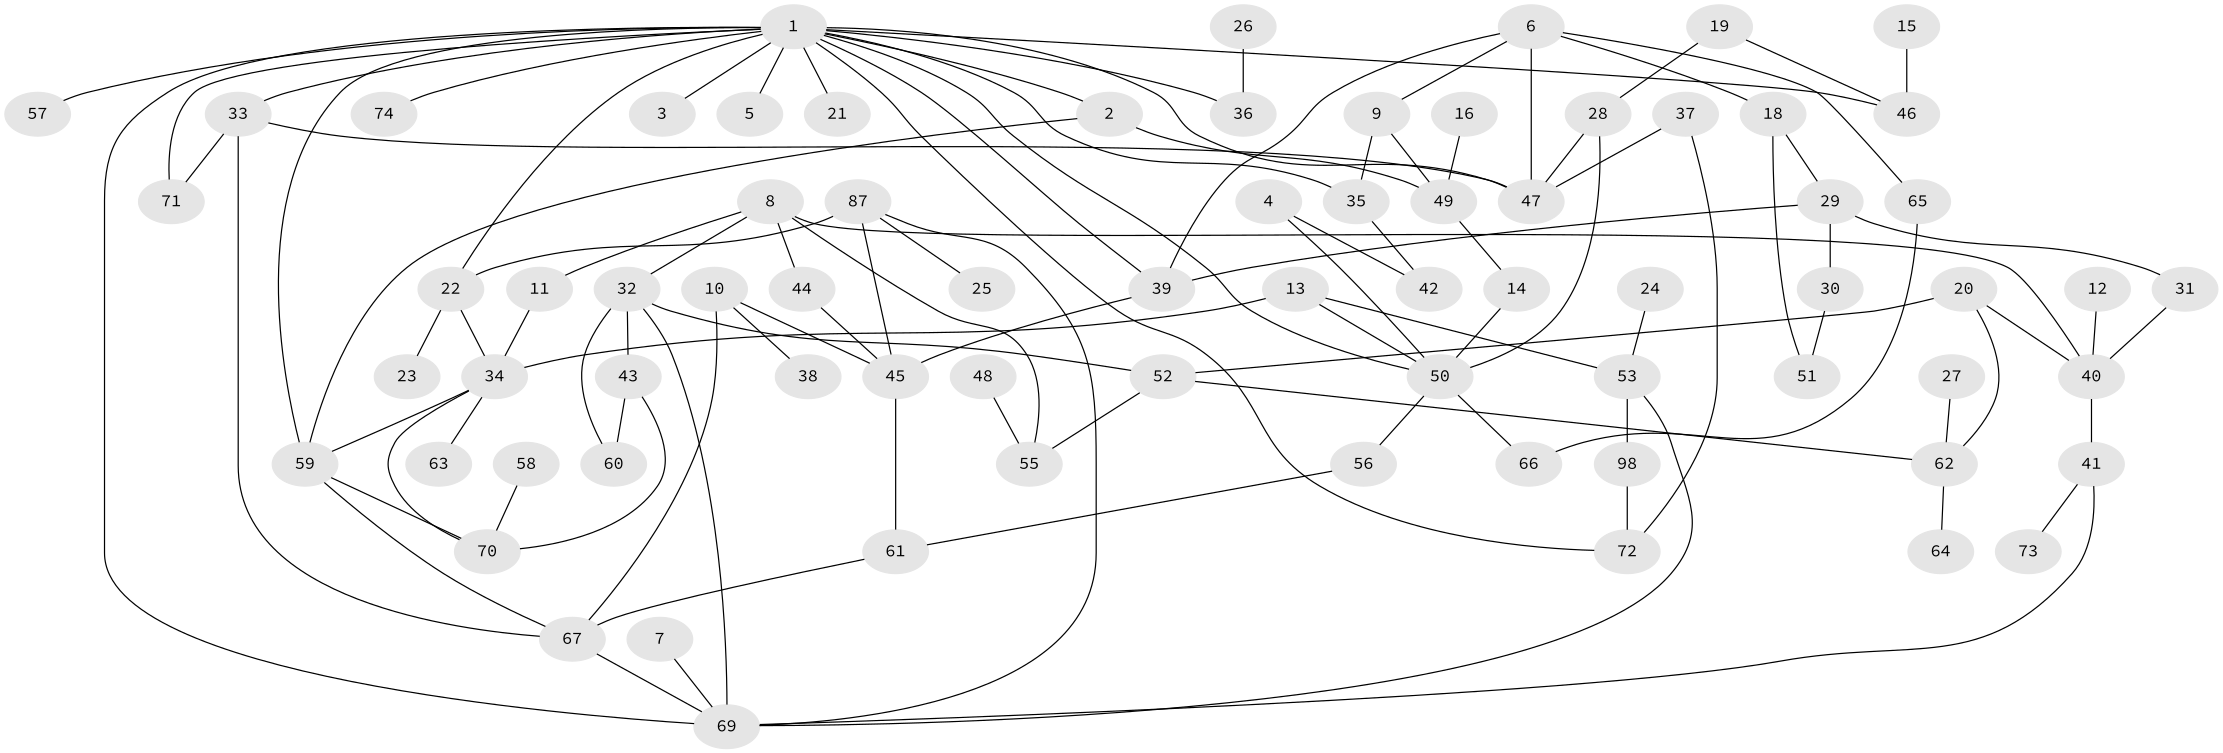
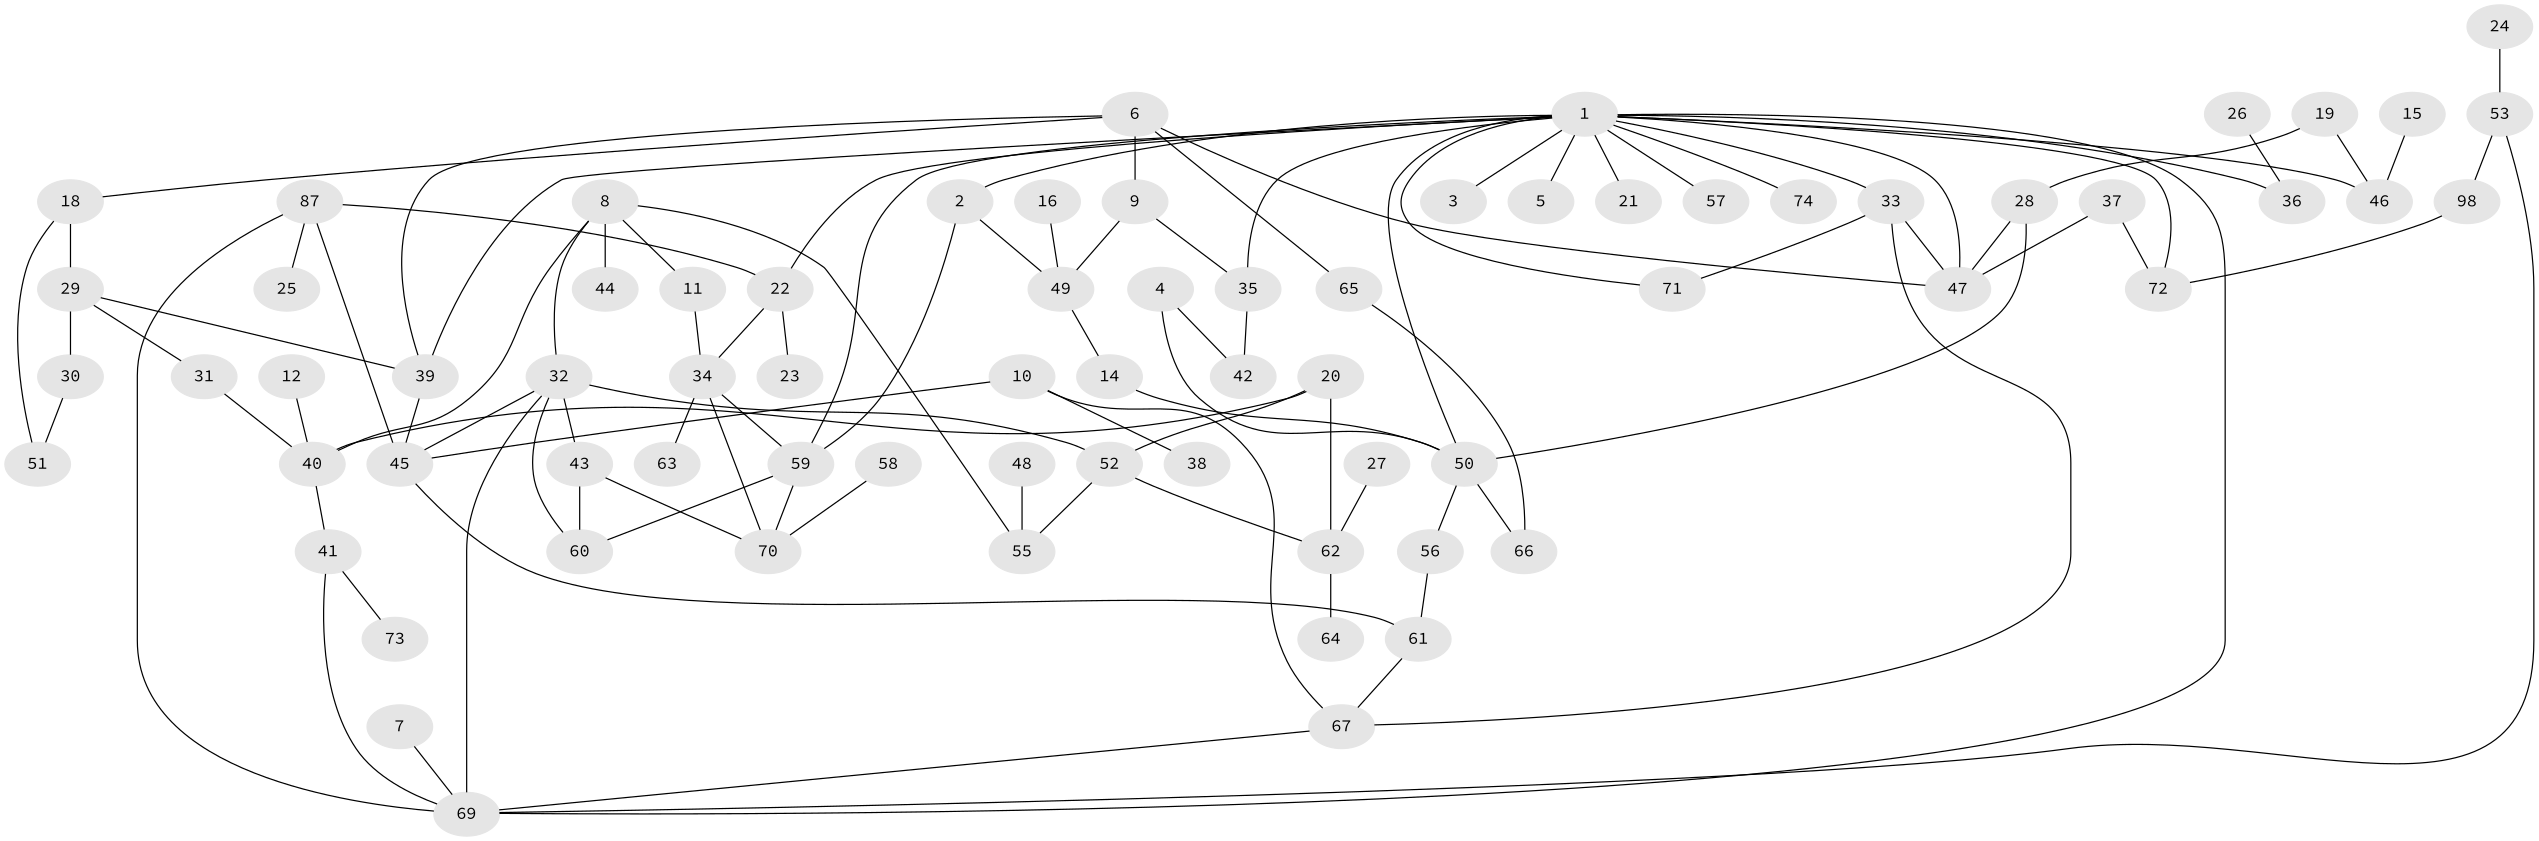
(1295, 289) -> none
(841, 326) -> (460, 431)
(429, 564) -> (690, 508)
